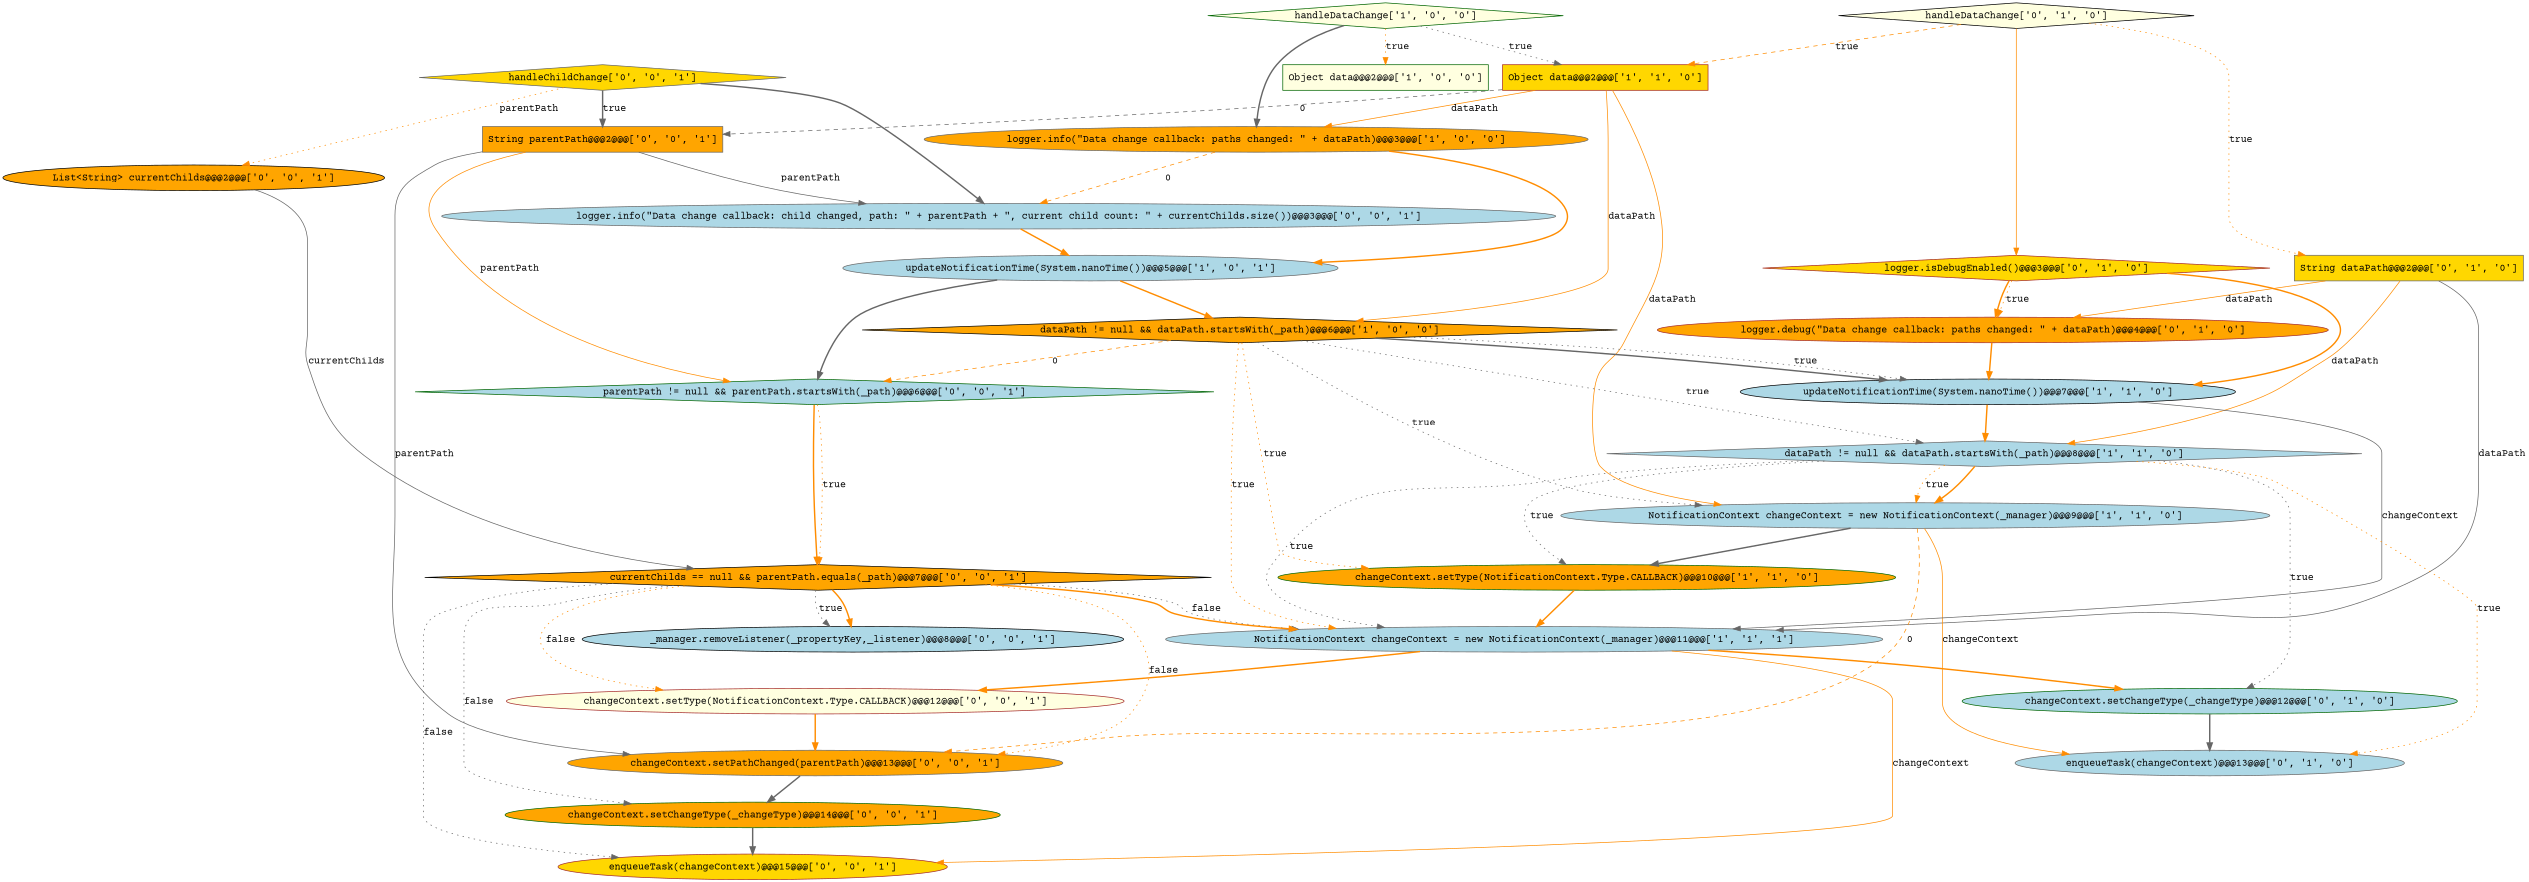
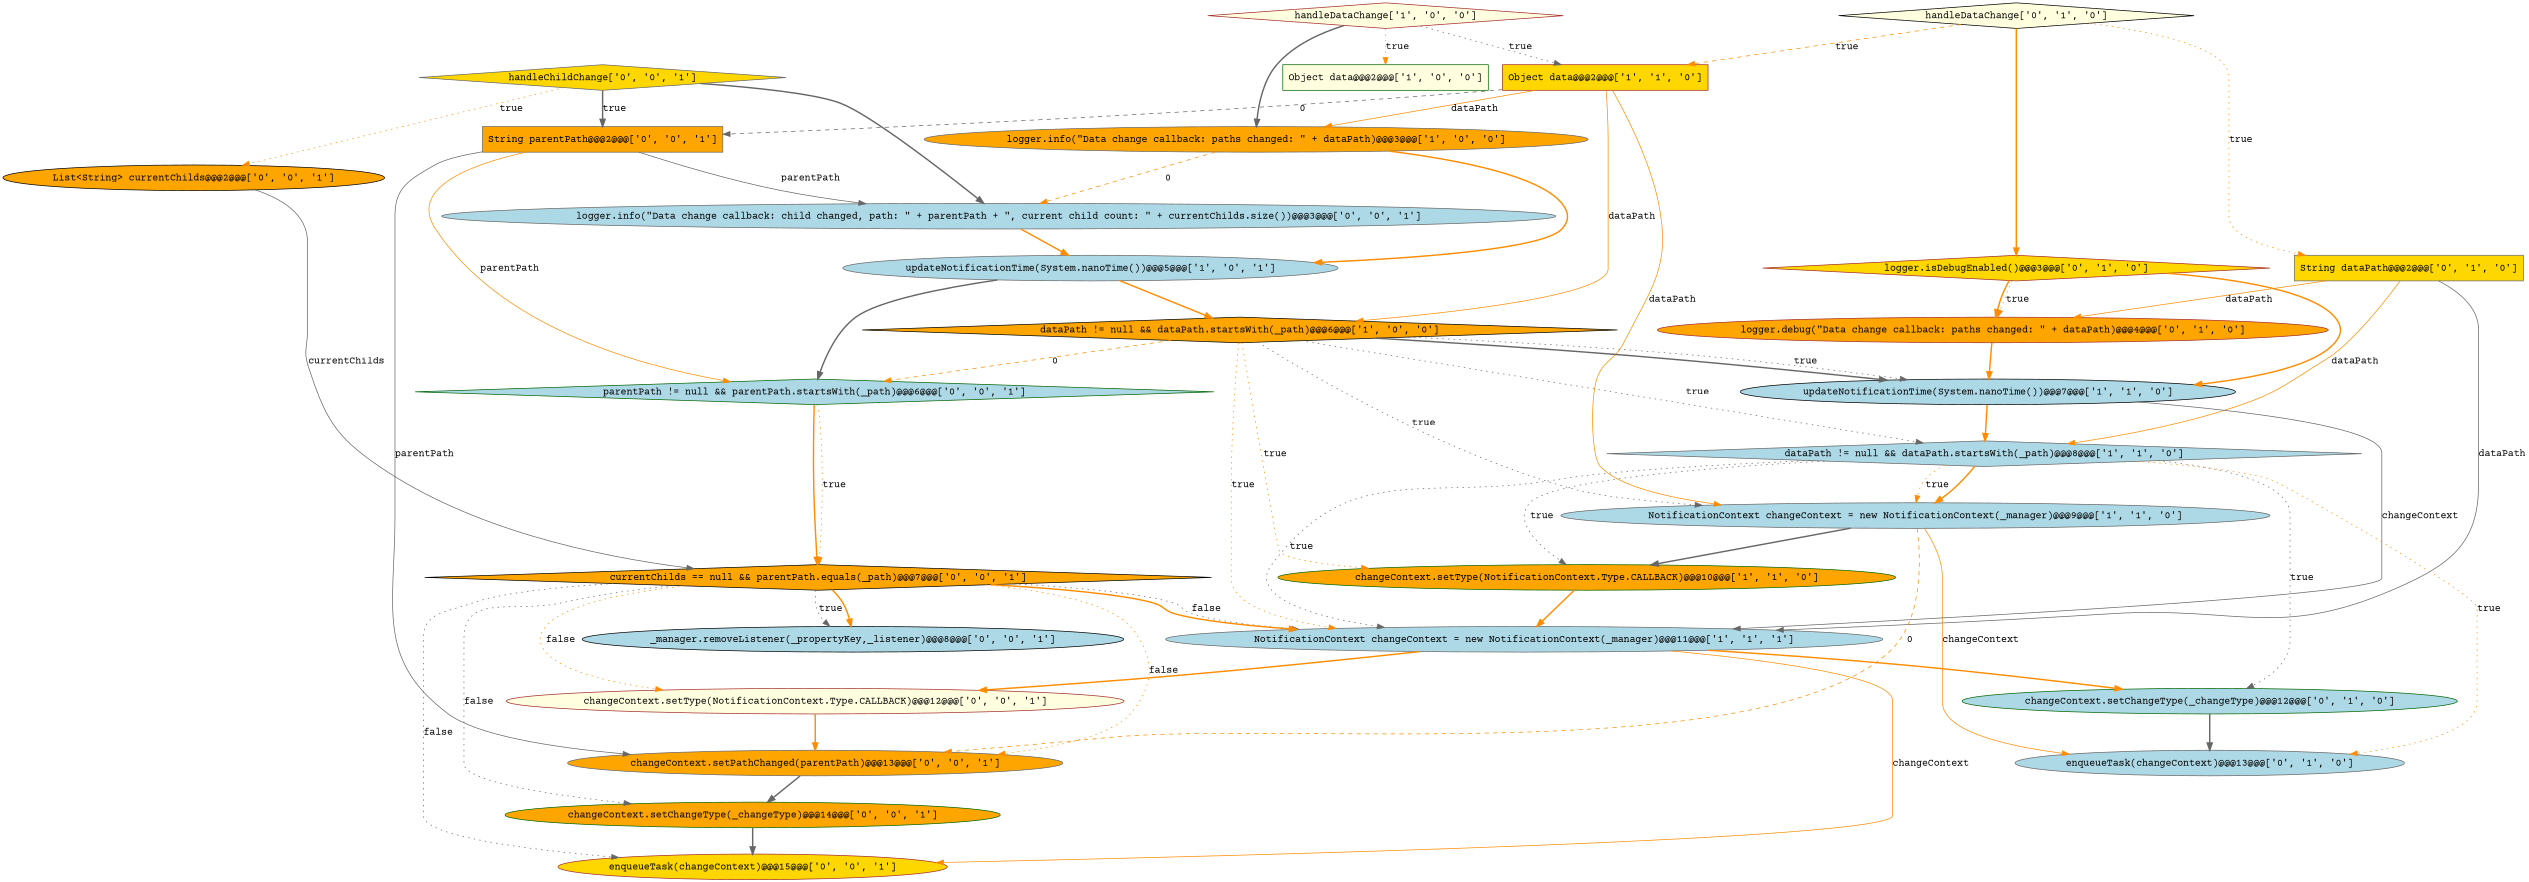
(1386, 16) -> (1386, 16)
(529, 108) -> (512, 108)
(2016, 138) -> (2016, 138)
